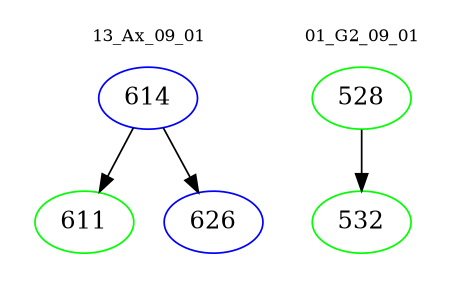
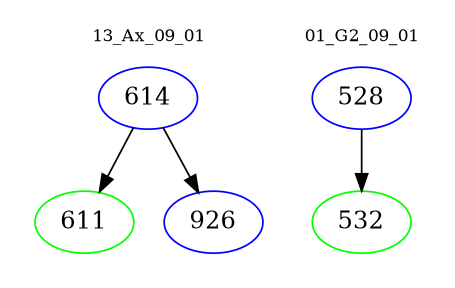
(362, 98) -> (362, 98)
(214, 222) -> (214, 222)
